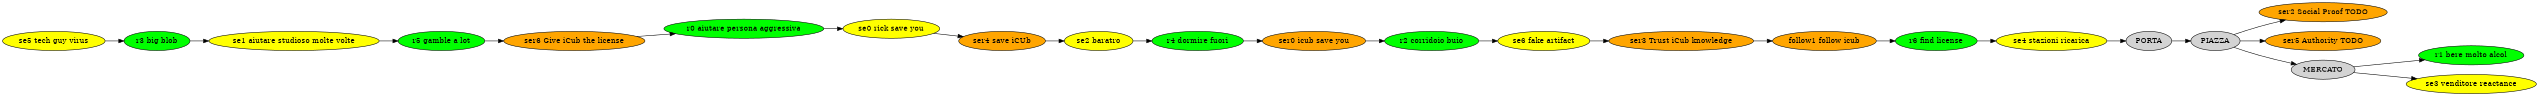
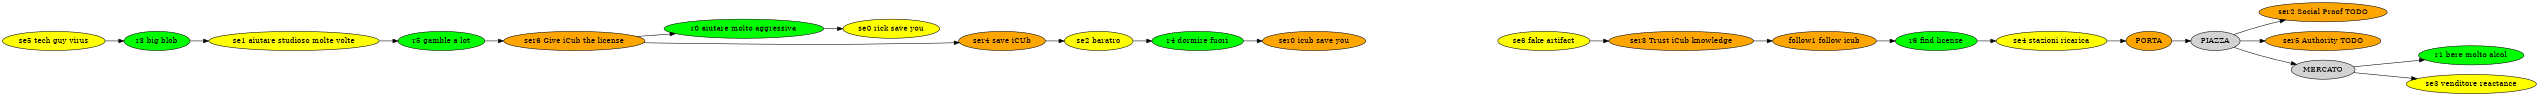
(744, 29) -> (744, 29)
(946, 35) -> (799, 44)
(1432, 41) -> none
(2149, 41) -> (2149, 41)
